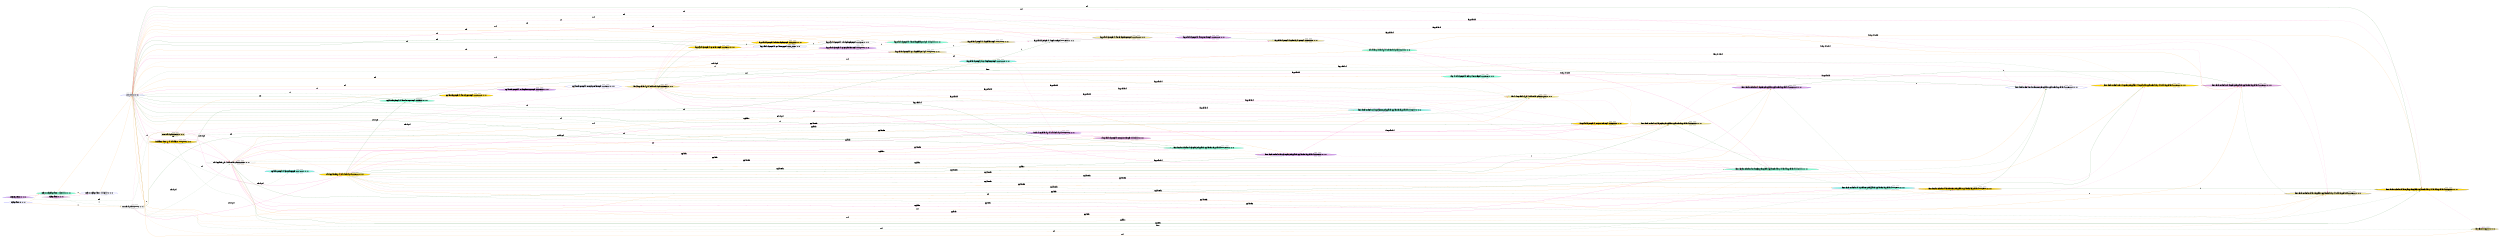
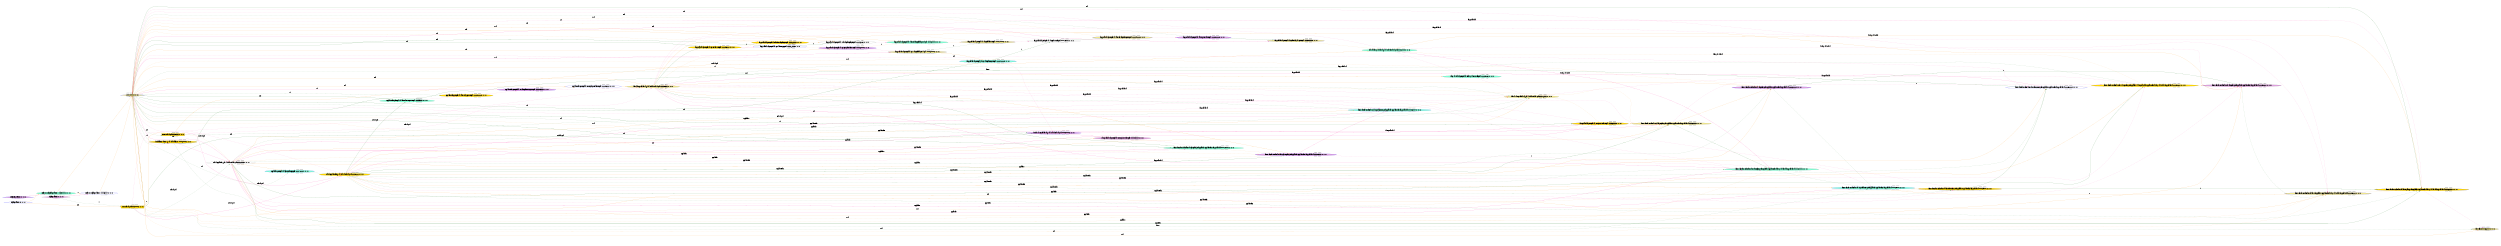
(132, 95) -> (132, 95)
(173, 135) -> (173, 135)
(121, 200) -> (140, 125)
(78, 205) -> (78, 205)
(132, 207) -> (132, 207)
